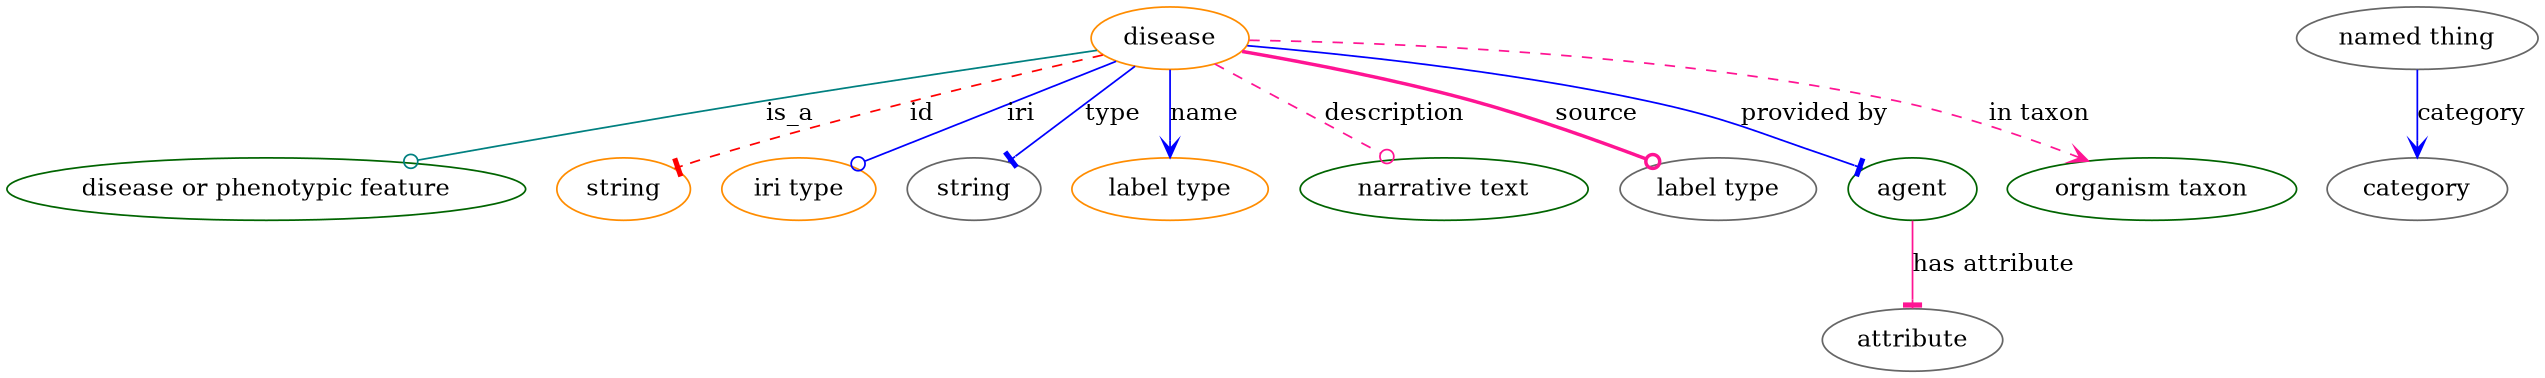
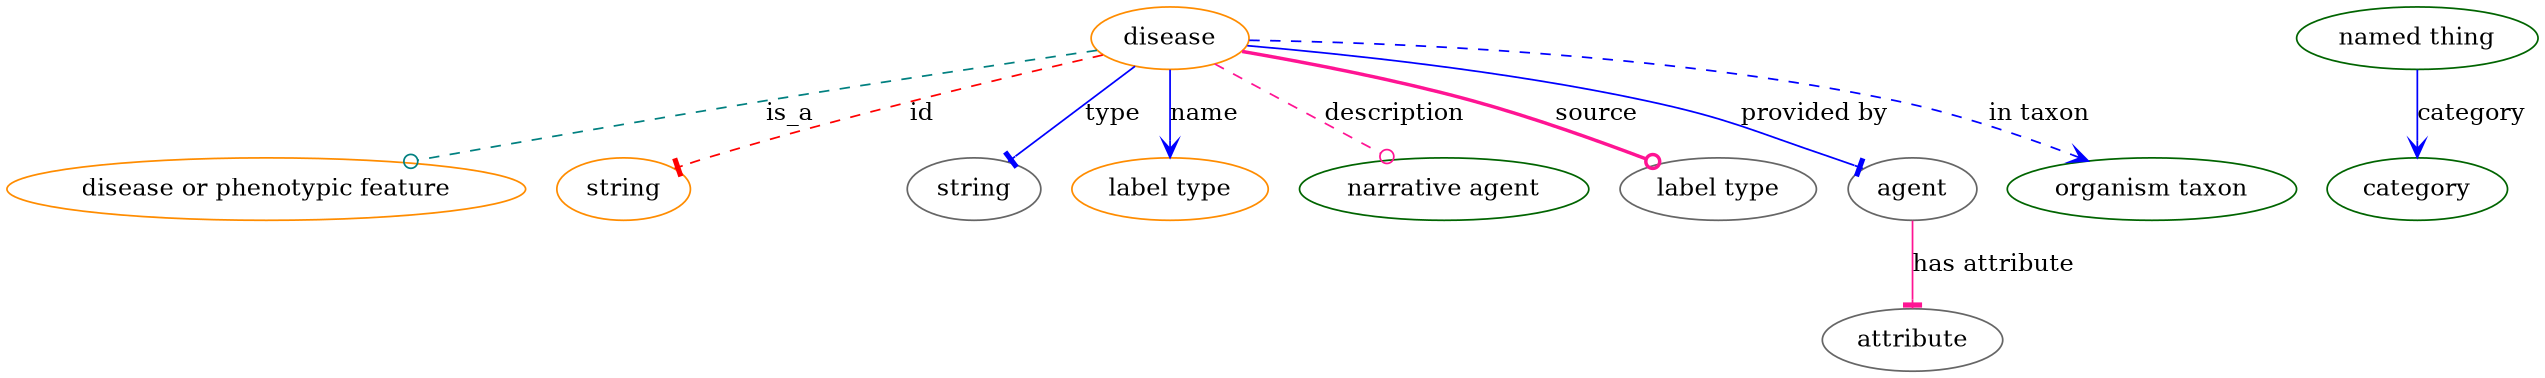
(2417, 38) -> (2417, 38)
(1666, 66) -> (1666, 66)
(757, 102) -> (757, 102)
(266, 189) -> (266, 189)
(799, 189) -> none
(1444, 189) -> (1444, 189)
(1913, 189) -> (1913, 189)
(2417, 189) -> (2417, 189)
